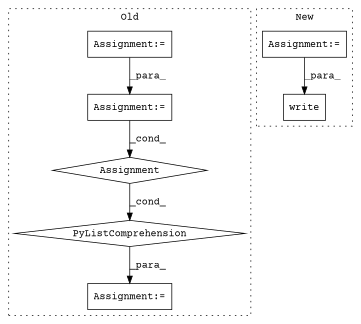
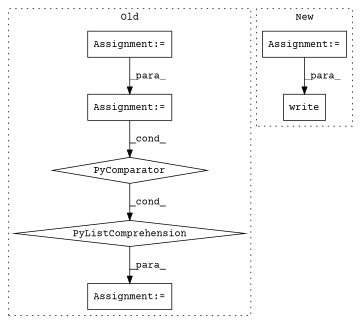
(130, 170) -> (130, 170)
